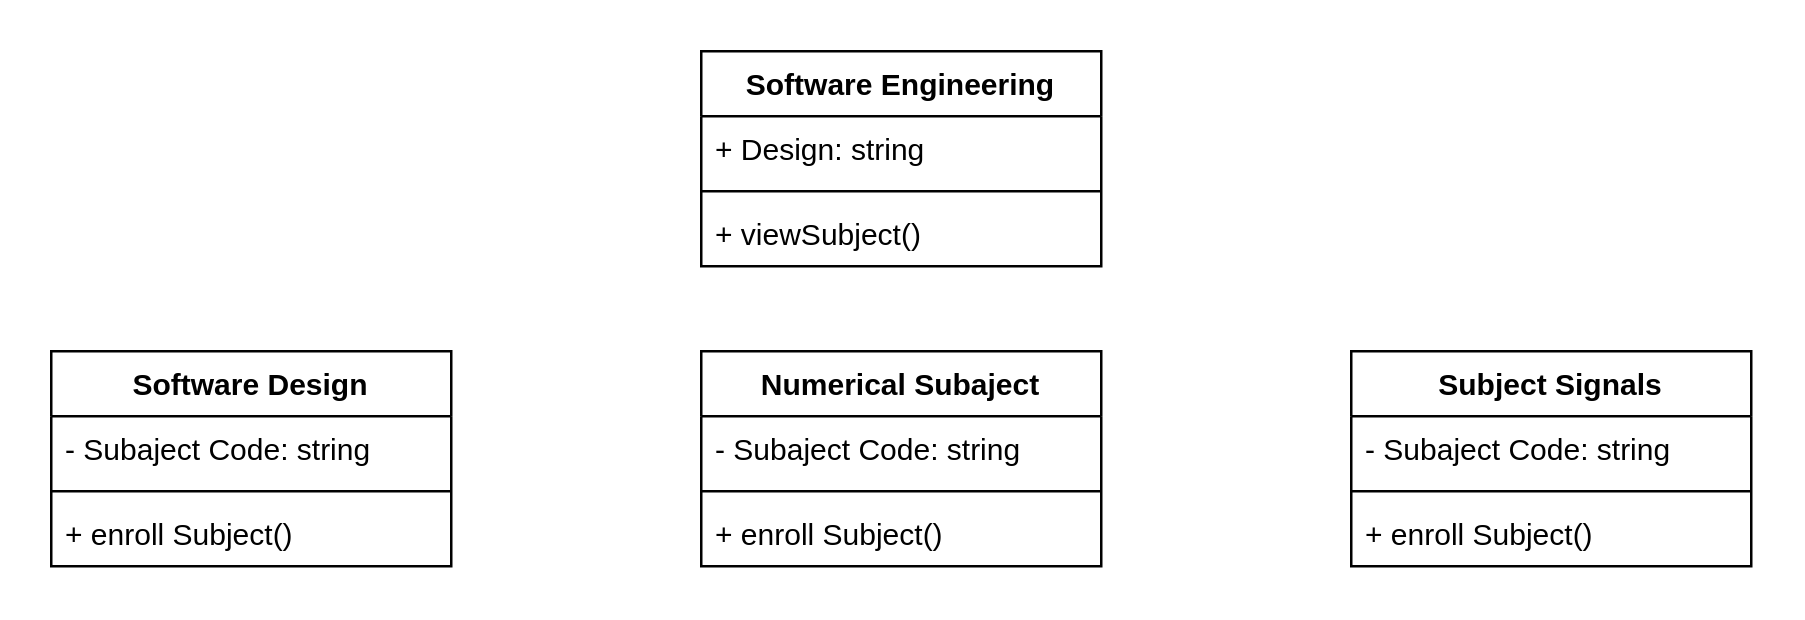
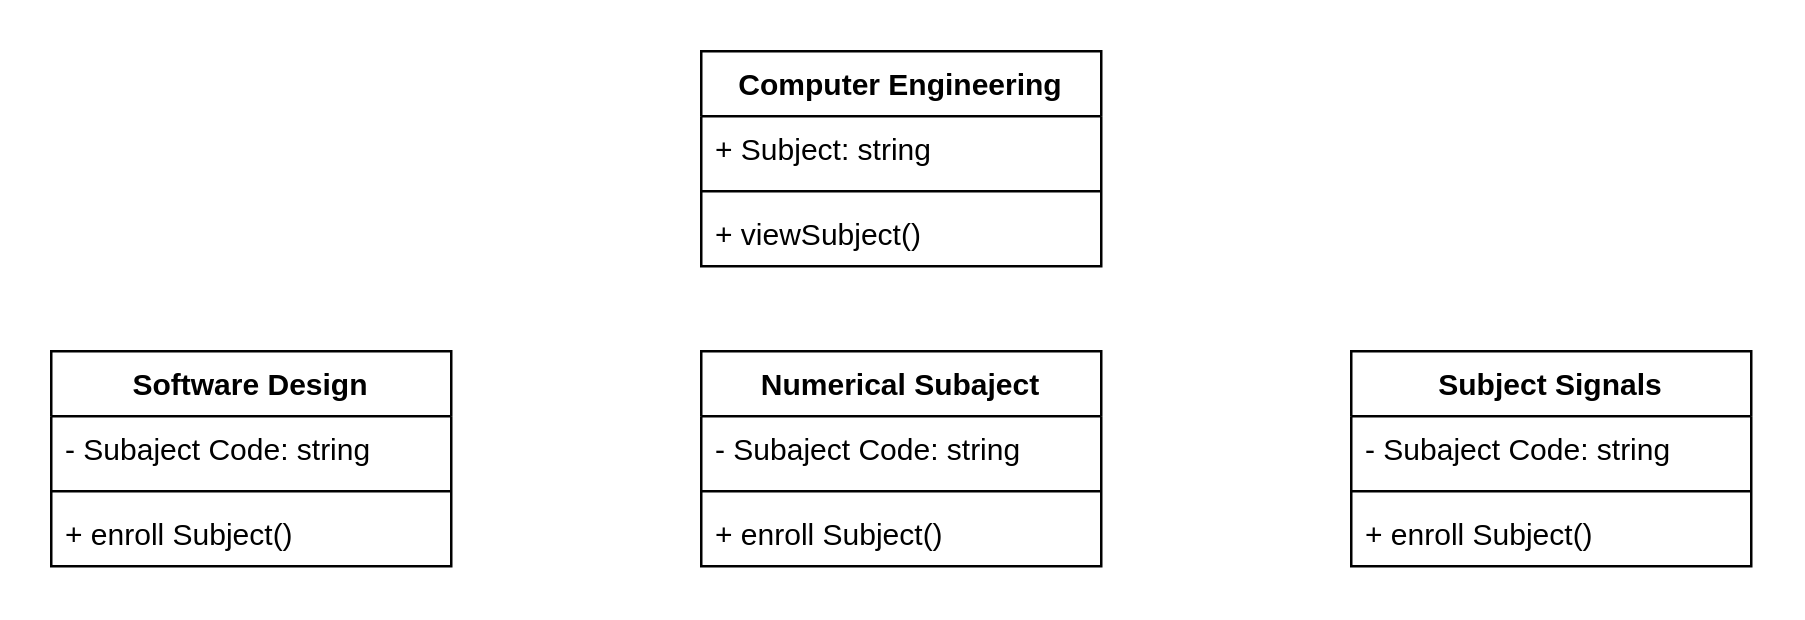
(901, 87) -> (901, 87)
(831, 152) -> (843, 152)
